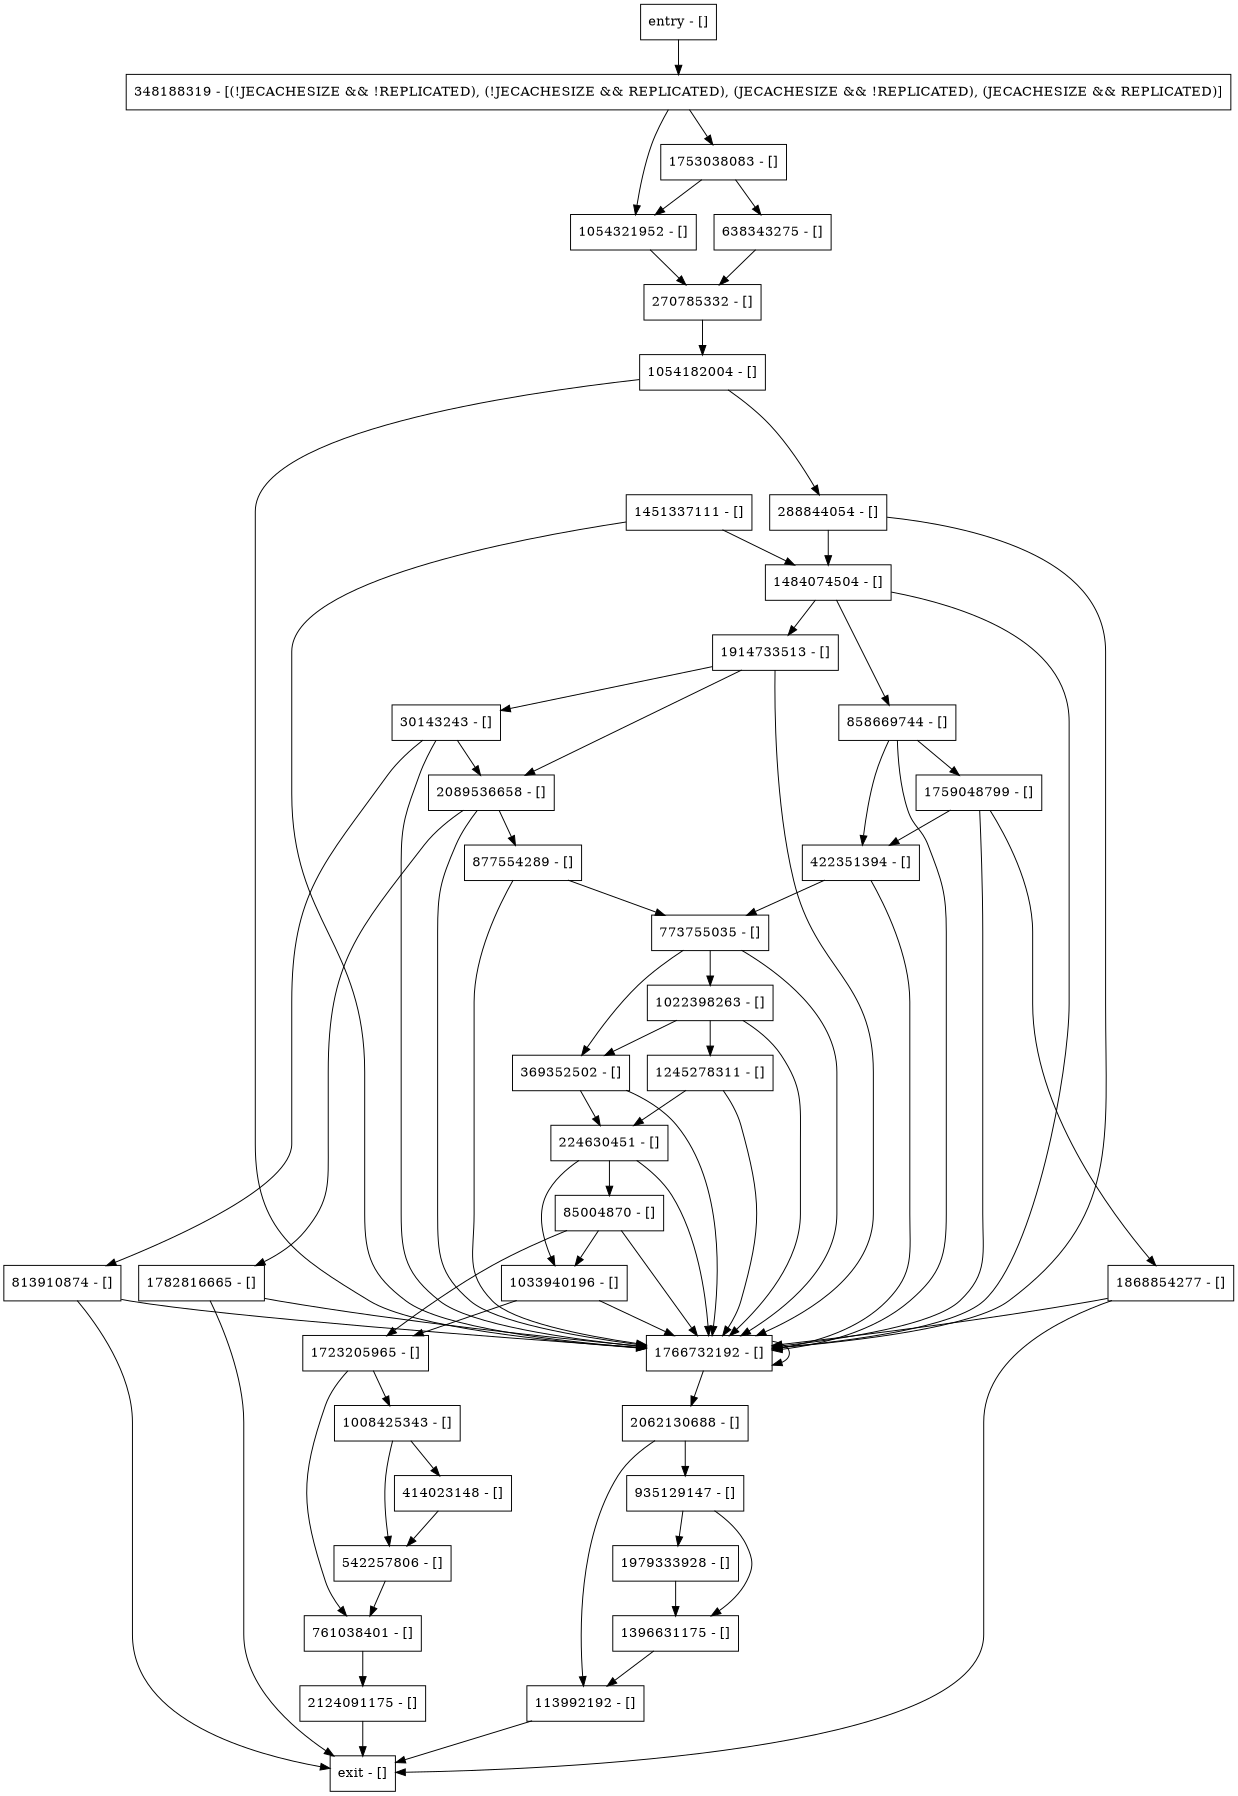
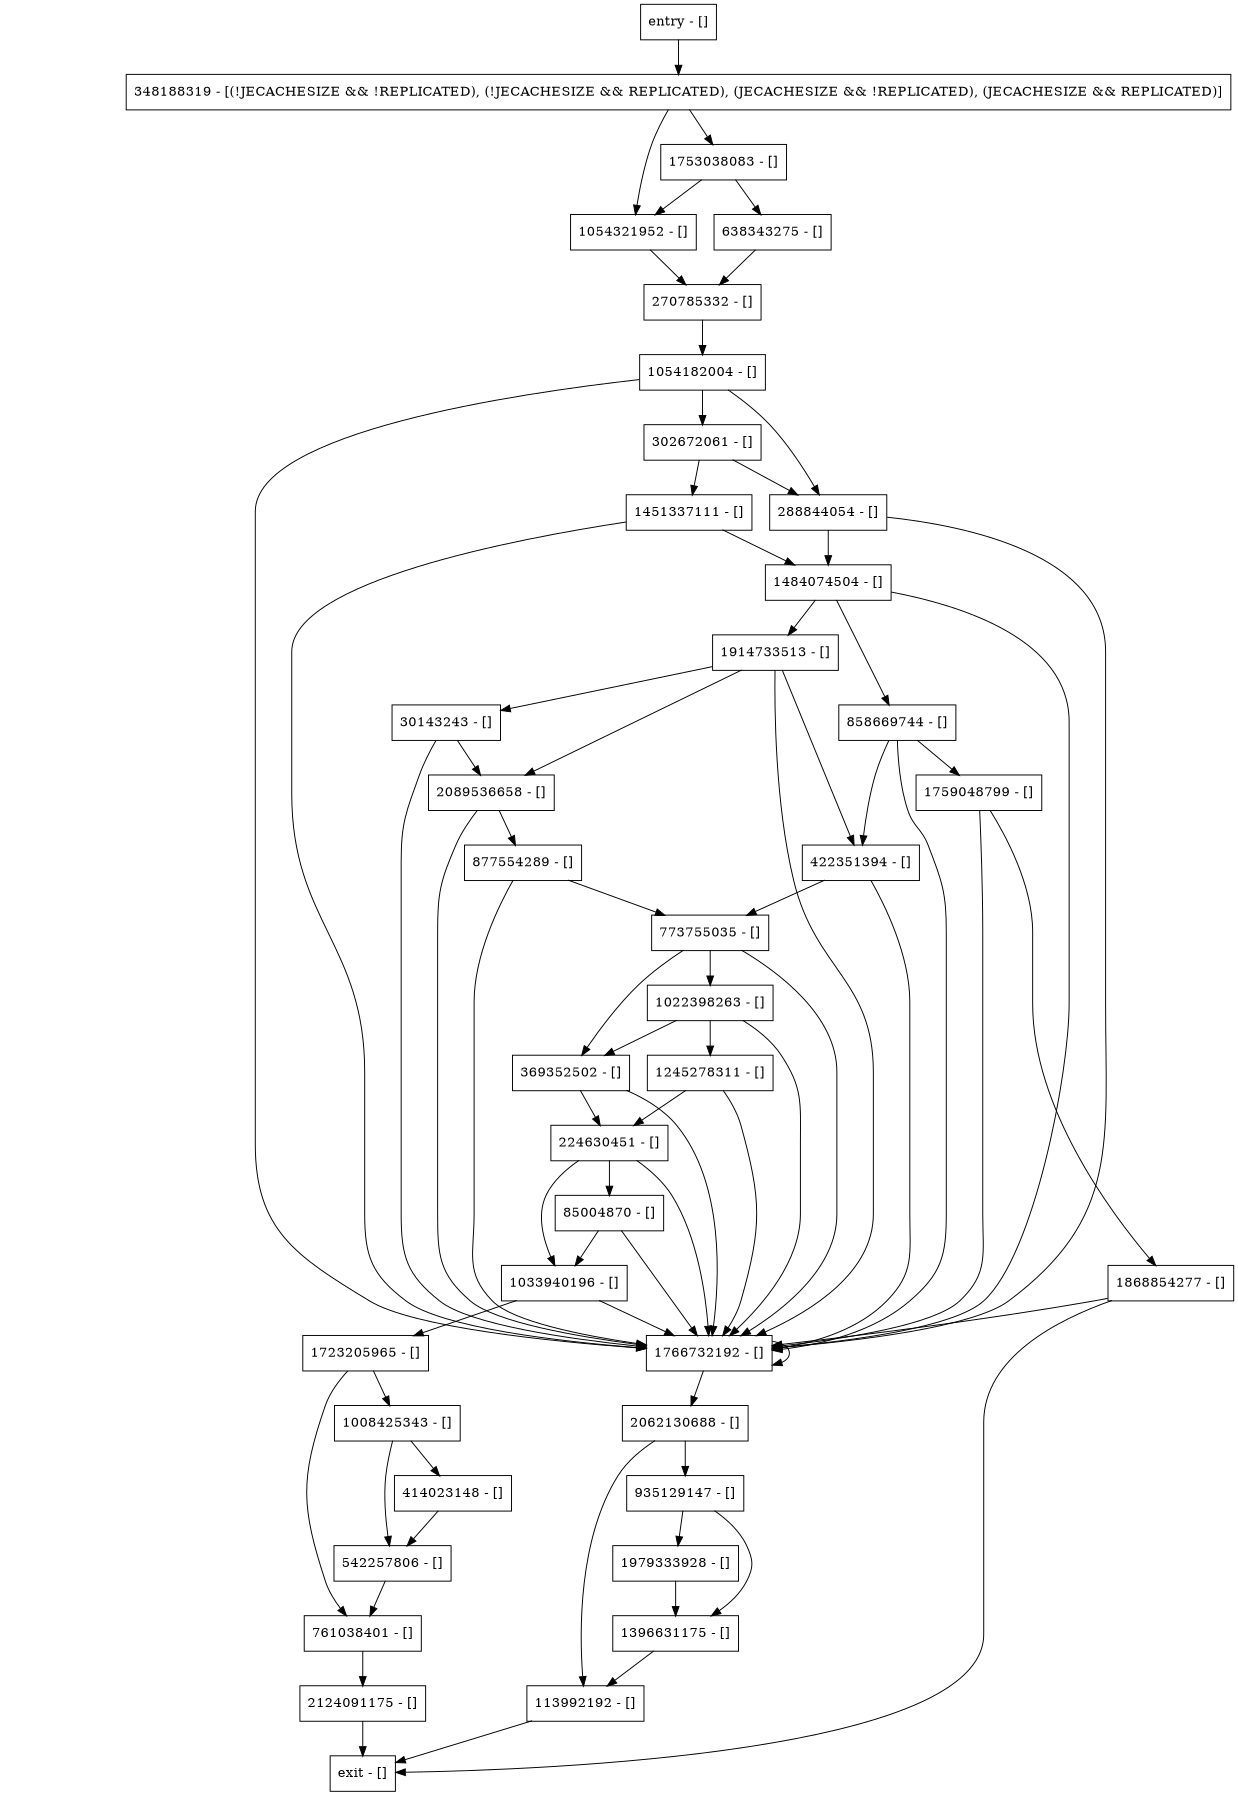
none -> (703, 442)
(924, 825) -> (816, 753)
(482, 1271) -> none
(62, 1283) -> none
(202, 1283) -> none
